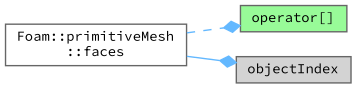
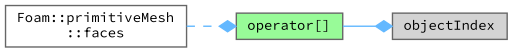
(203, 58) -> (359, 26)
